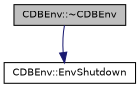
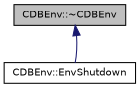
(63, 39) -> (77, 49)
